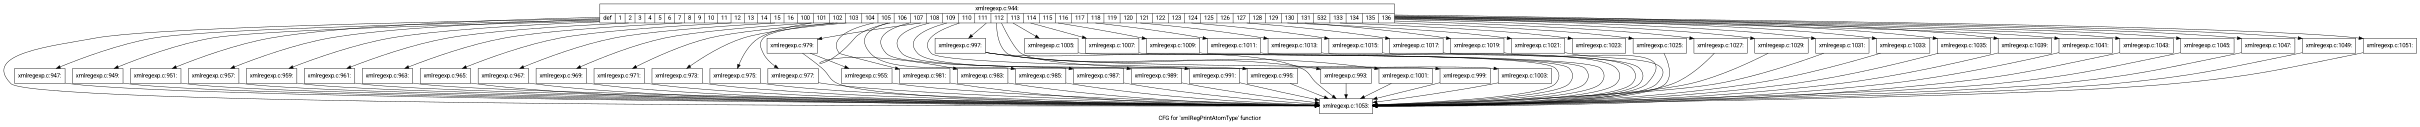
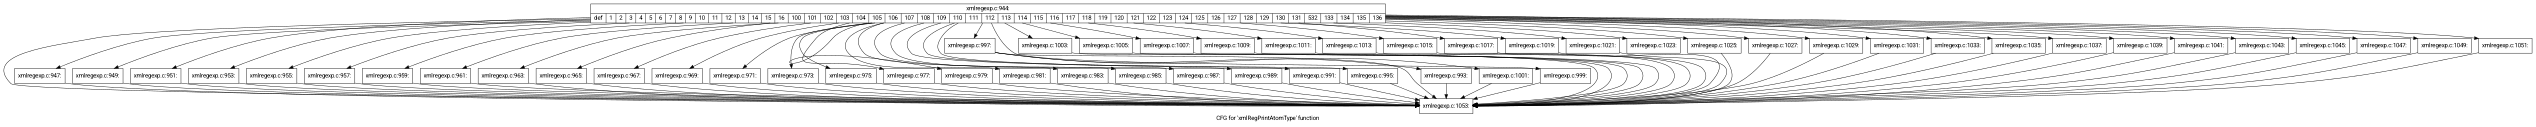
none -> (2080, 46)
(823, 58) -> (440, 32)
none -> (214, 76)
